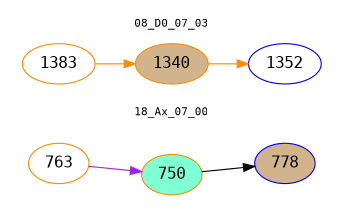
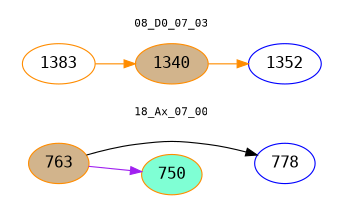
(59, 163) -> (59, 163)
(285, 163) -> (285, 163)
(223, 170) -> (166, 142)
